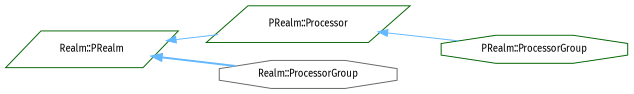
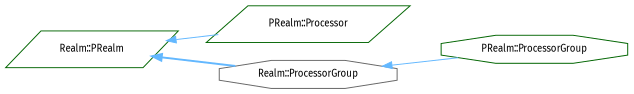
(423, 37) -> (425, 61)
